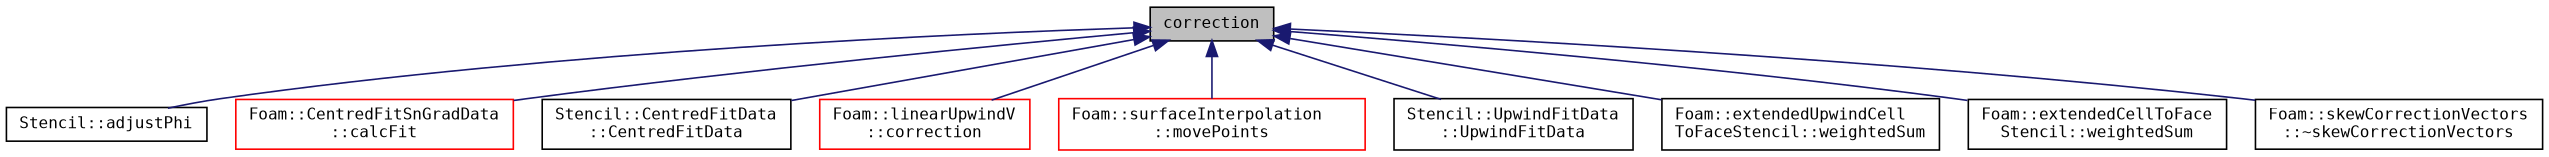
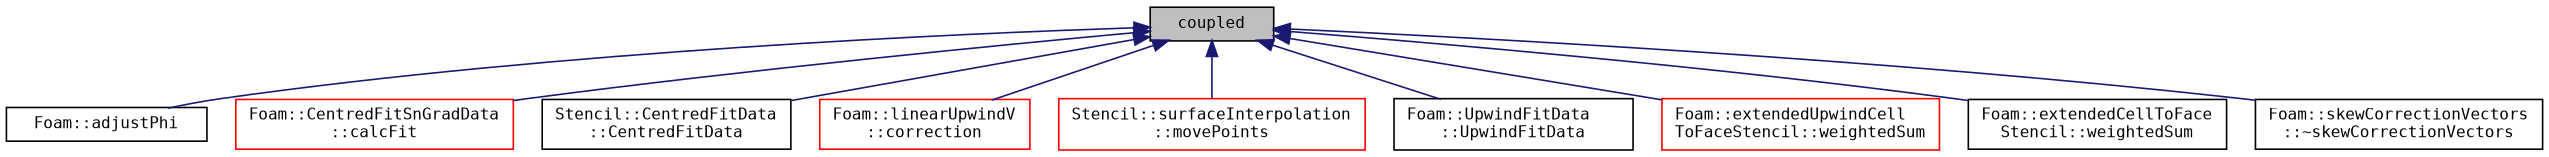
(1212, 24) -> (1212, 24)
(107, 124) -> (107, 124)
(1212, 124) -> (1212, 124)
(1514, 124) -> (1514, 124)
(1801, 124) -> (1801, 124)
